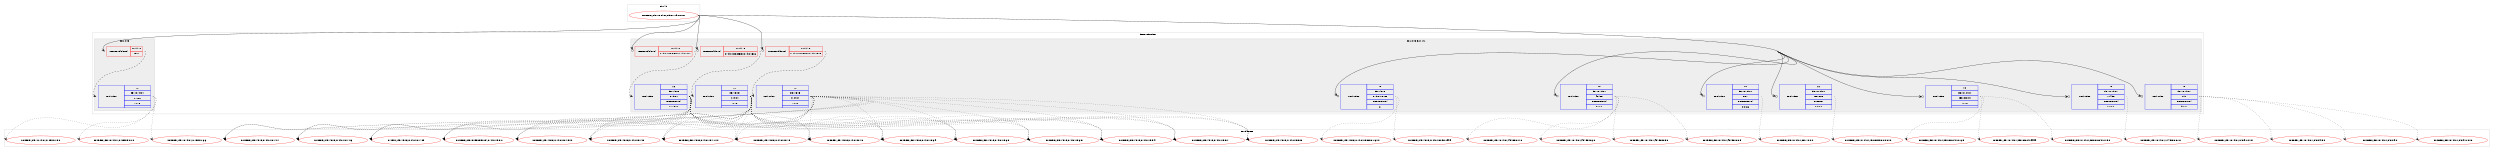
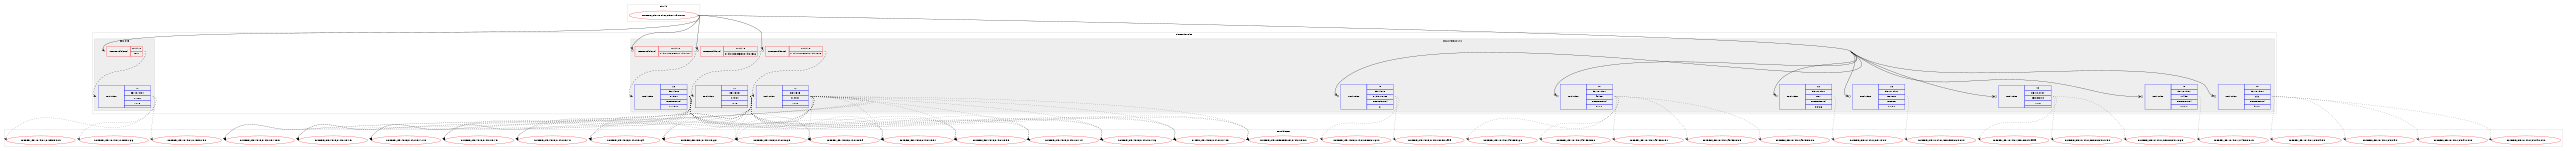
(991, 140) -> (699, 140)
none -> (1649, 140)
